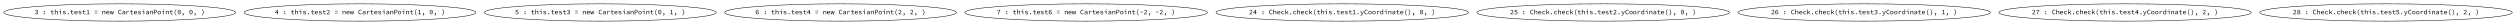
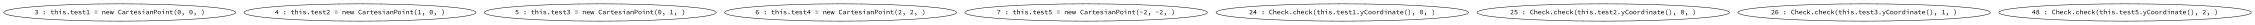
(1086, 12) -> (1086, 12)
(2125, 12) -> none
(2386, 12) -> (2125, 12)
